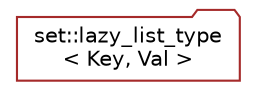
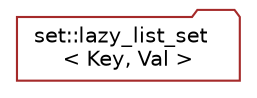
(128, 49) -> (128, 49)
